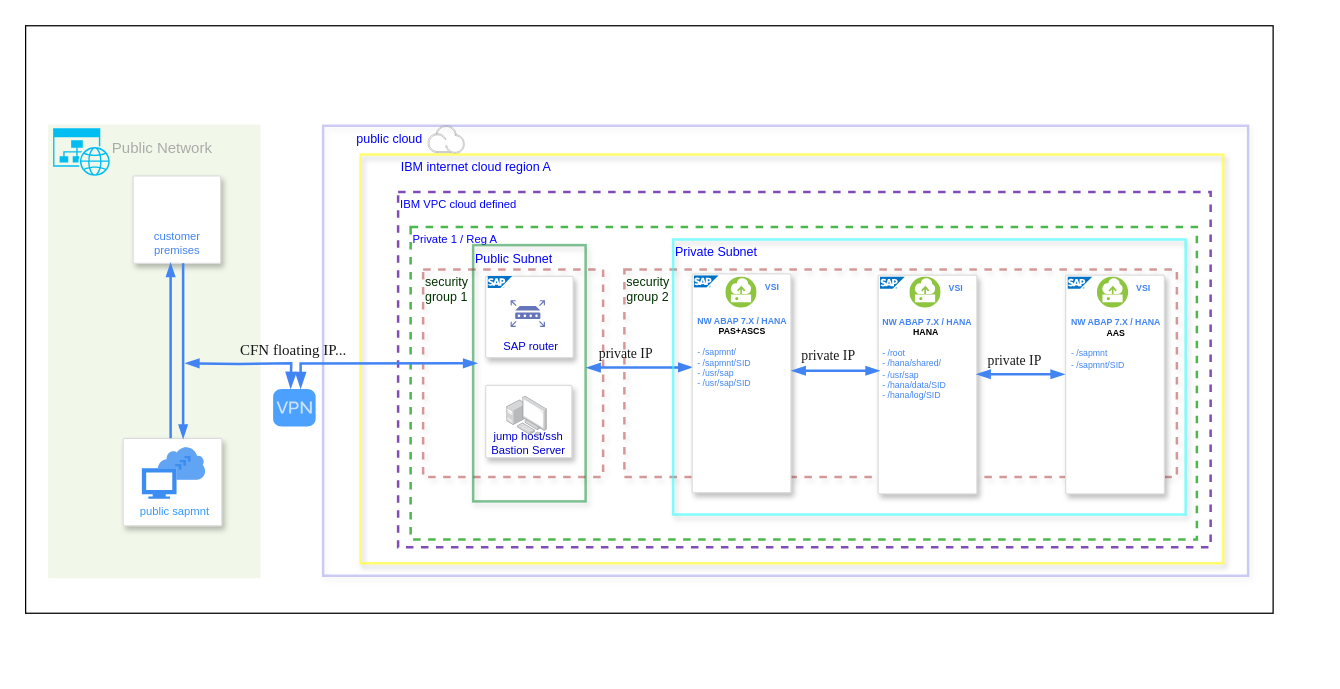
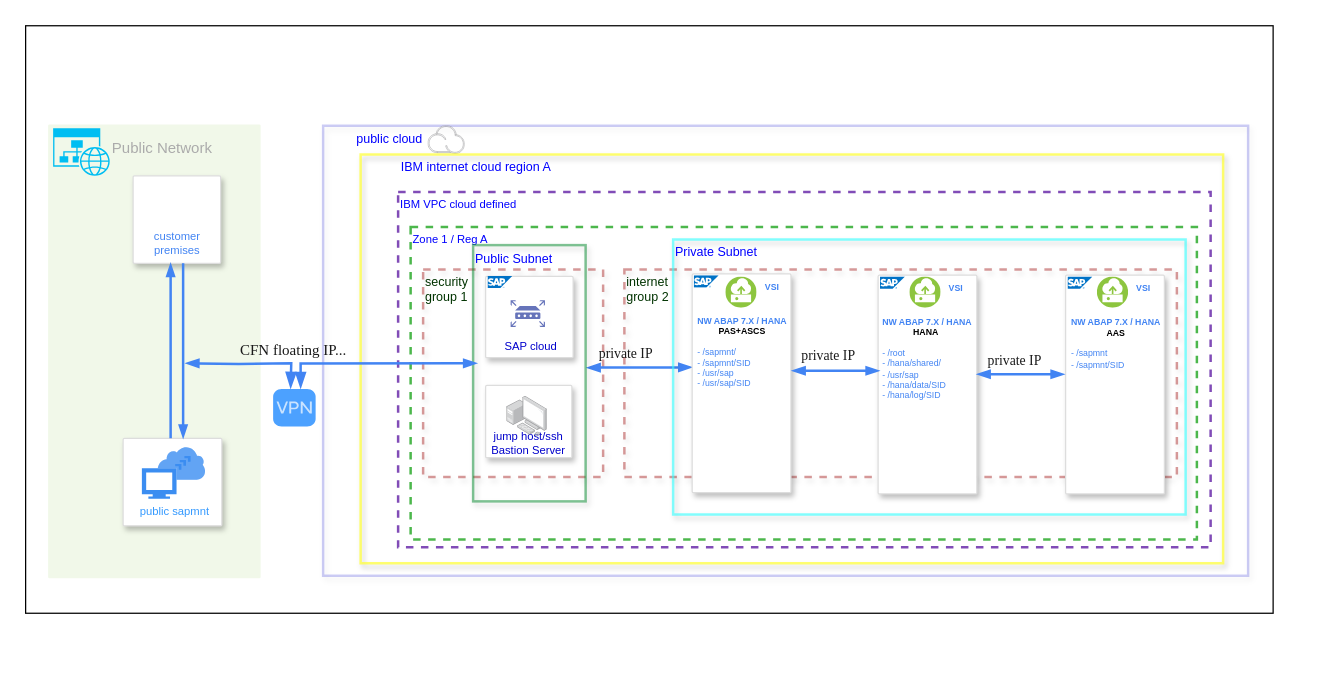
(459, 240) -> (451, 240)
(653, 291) -> (653, 291)
(531, 347) -> (531, 347)
